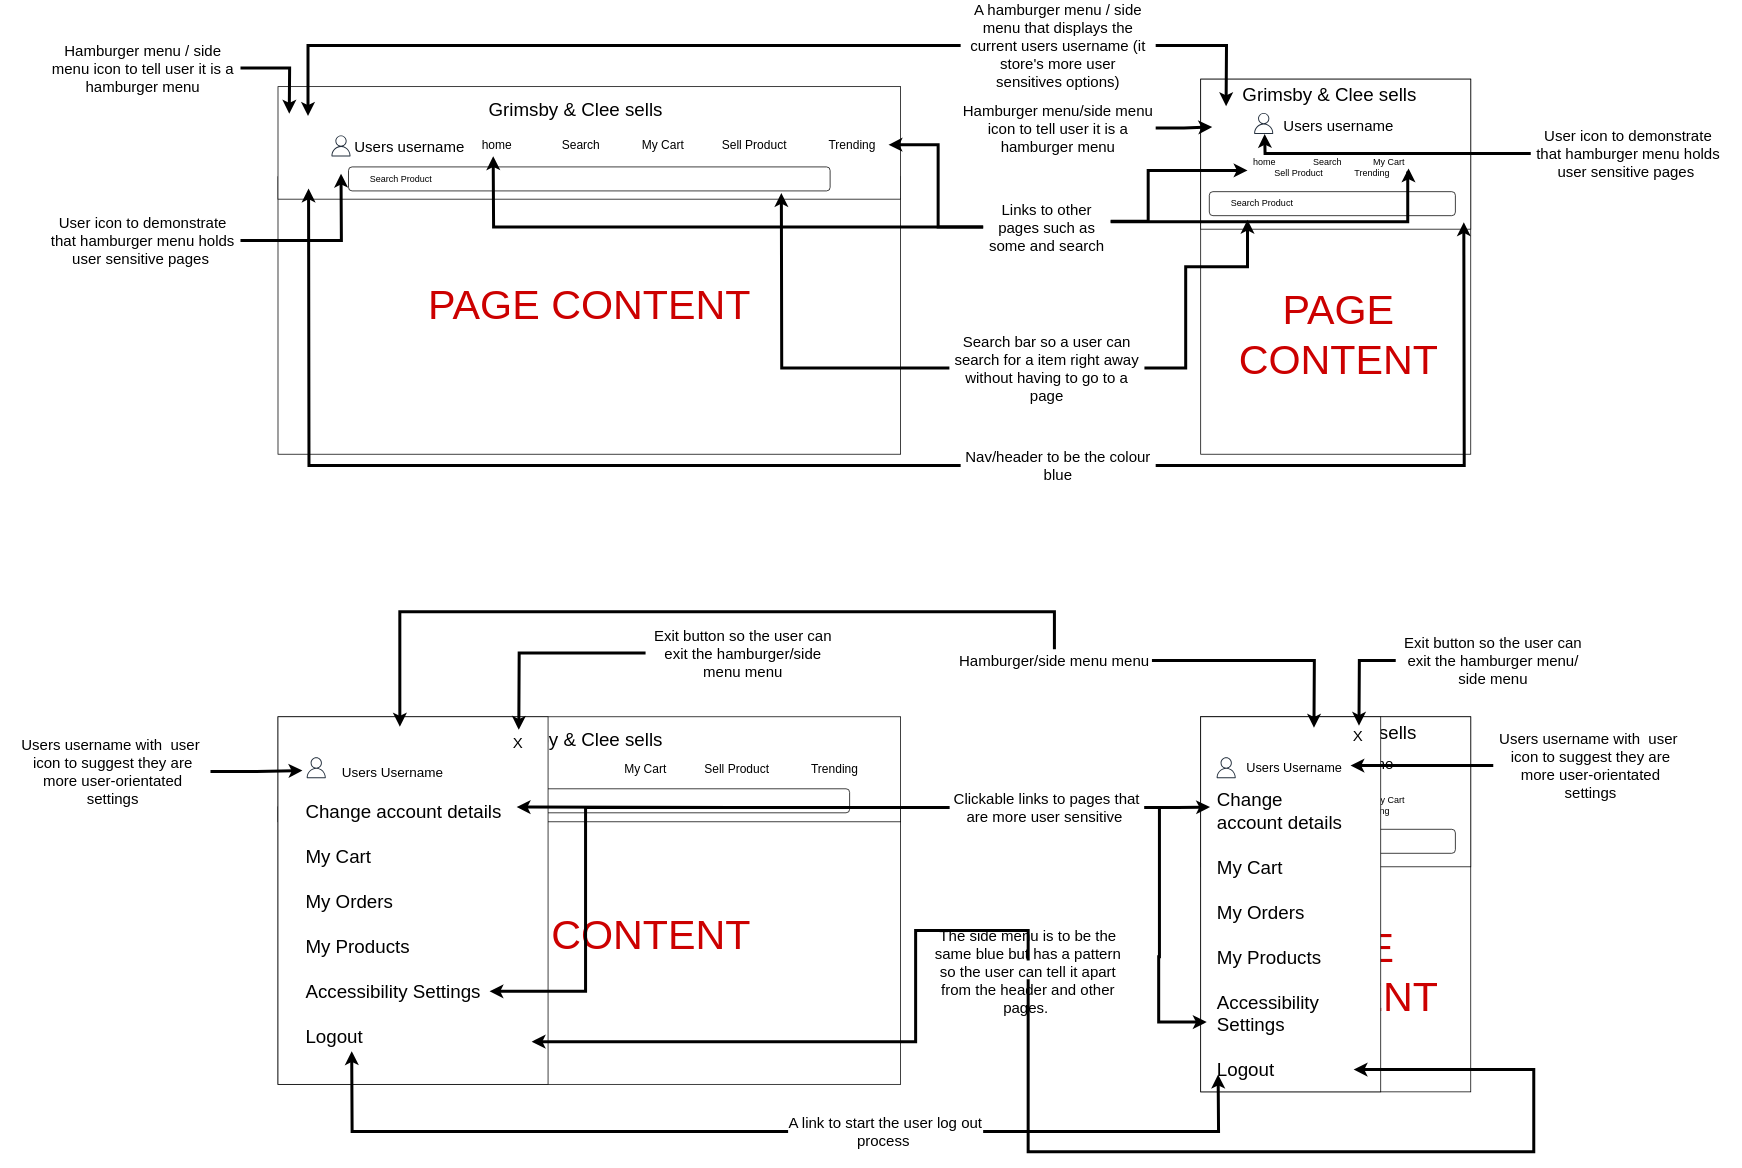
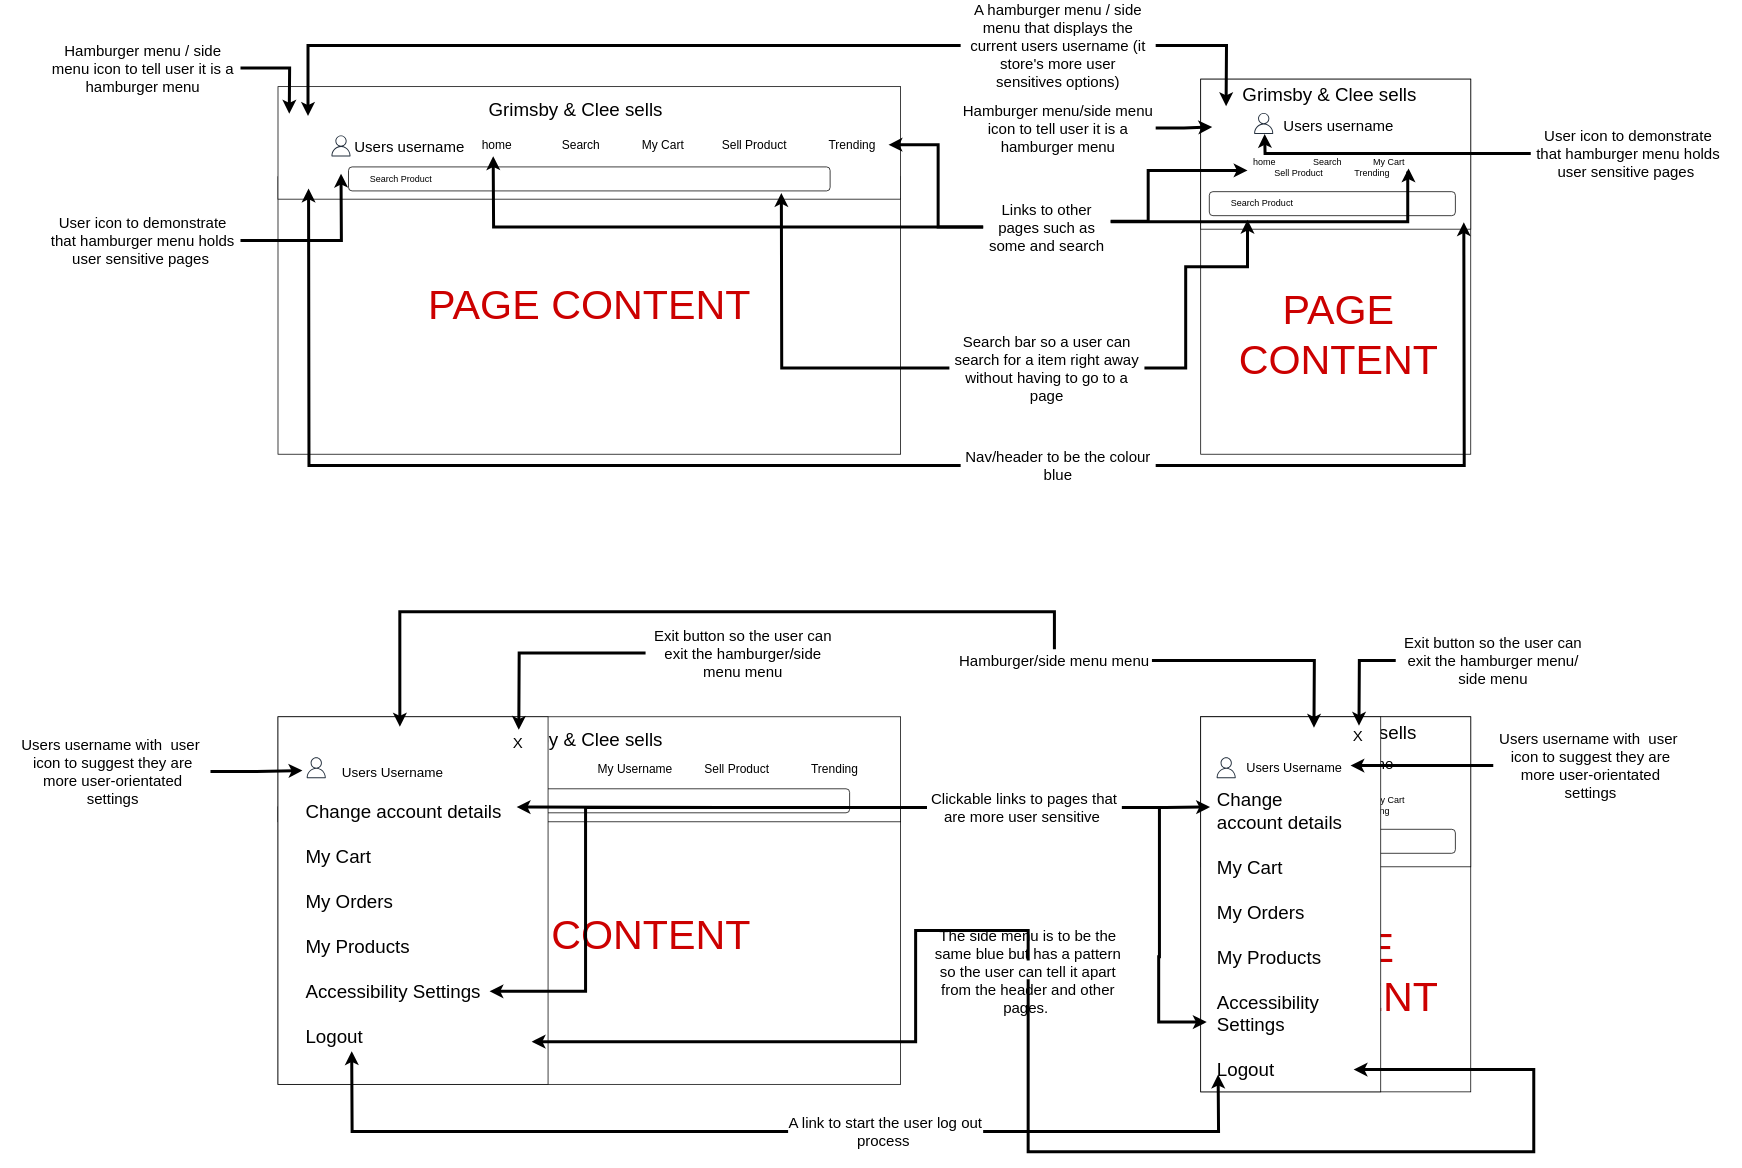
(789, 769) -> (779, 769)
(1047, 807) -> (1024, 807)
